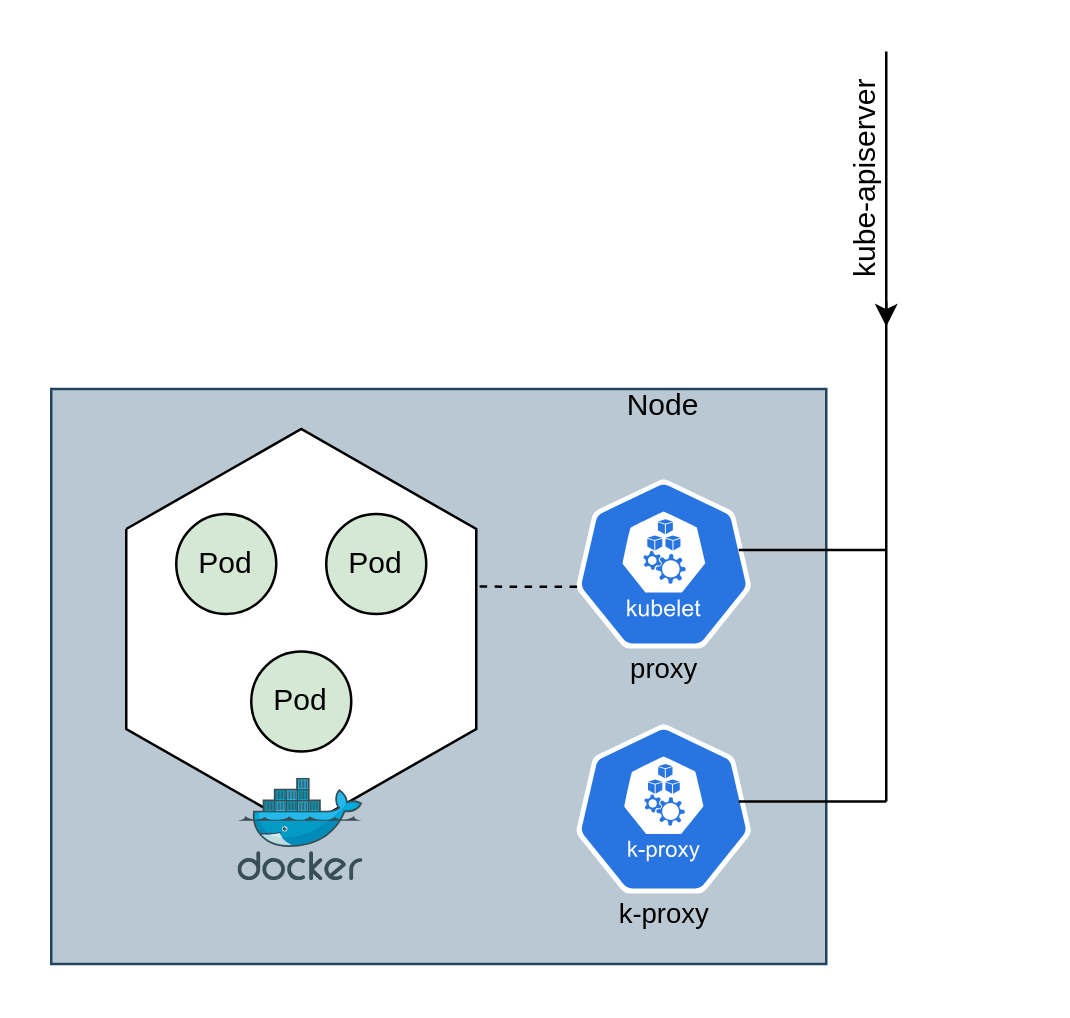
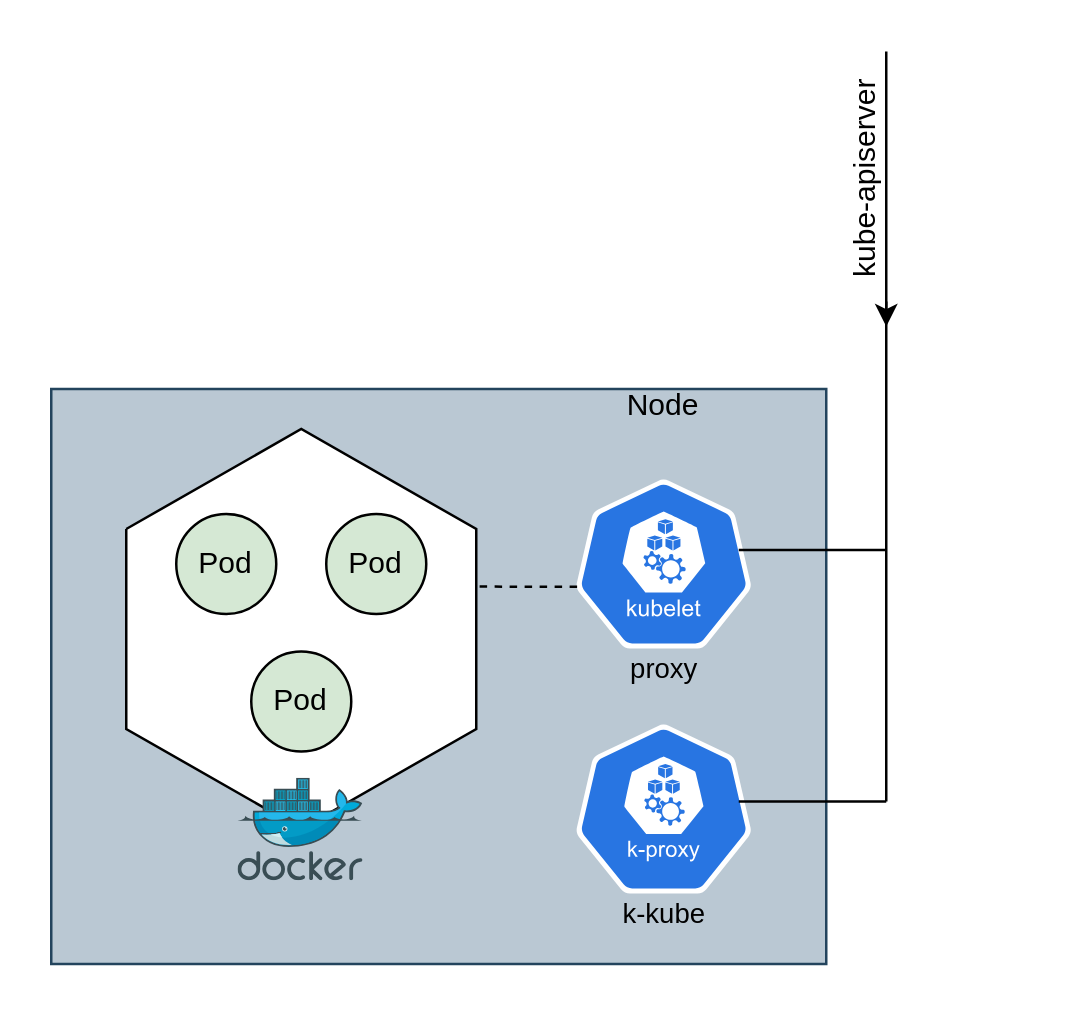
(665, 915) -> (665, 915)
